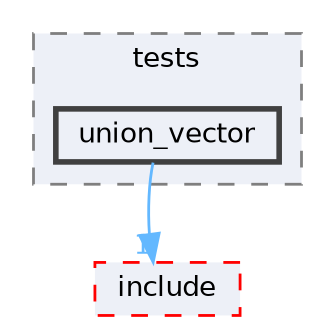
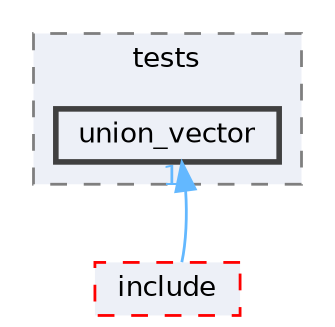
(149, 202) -> (186, 227)
